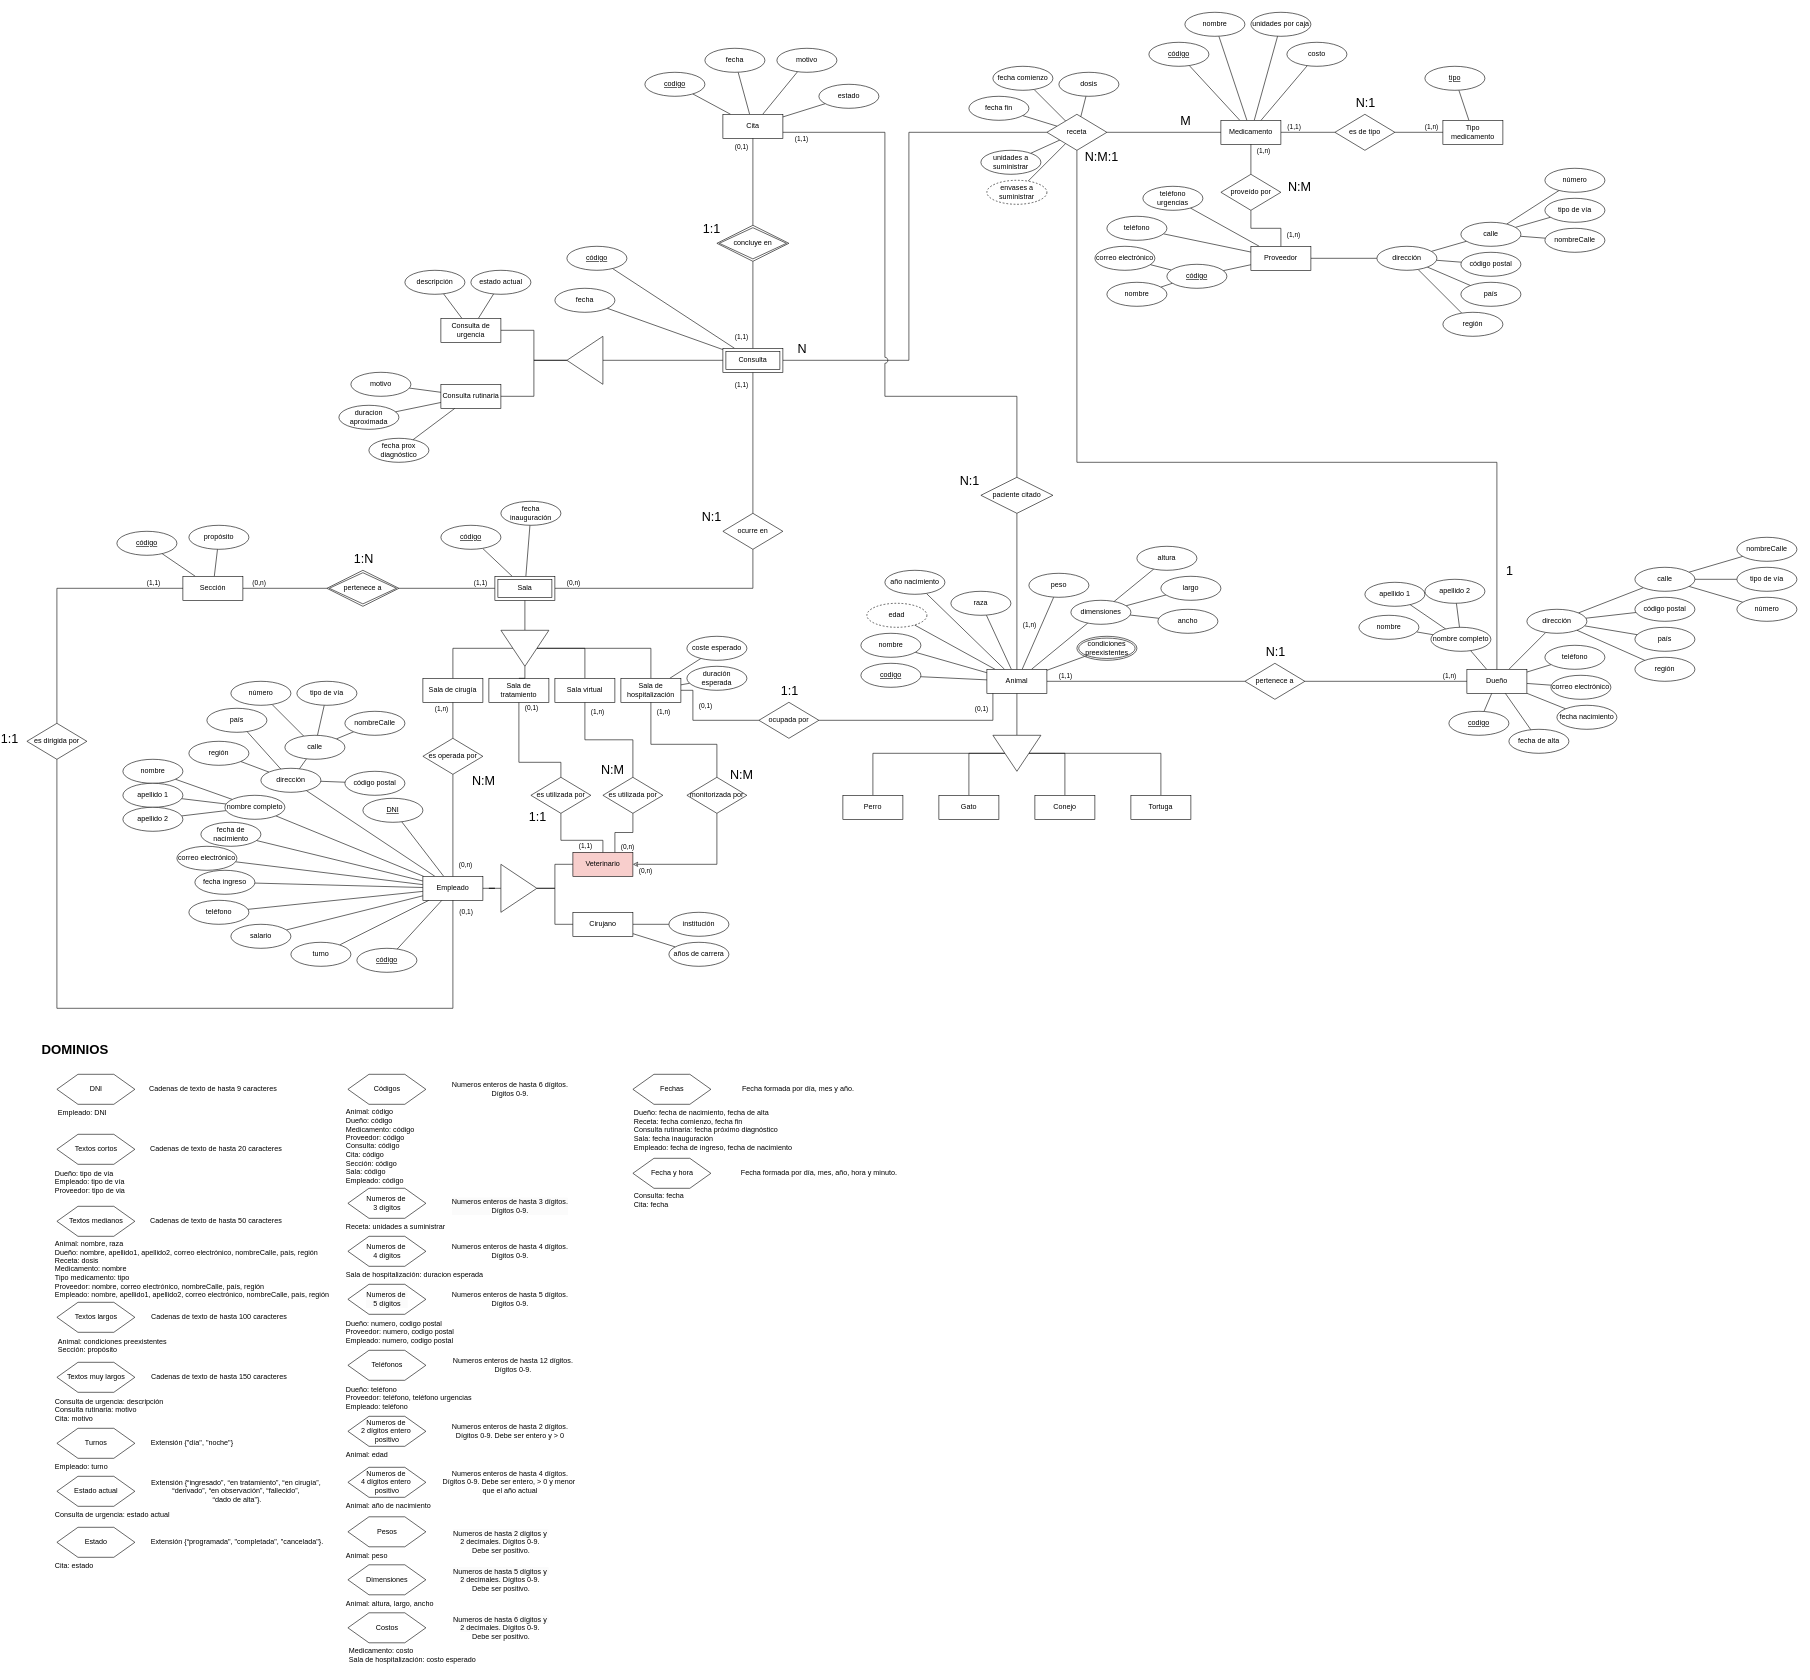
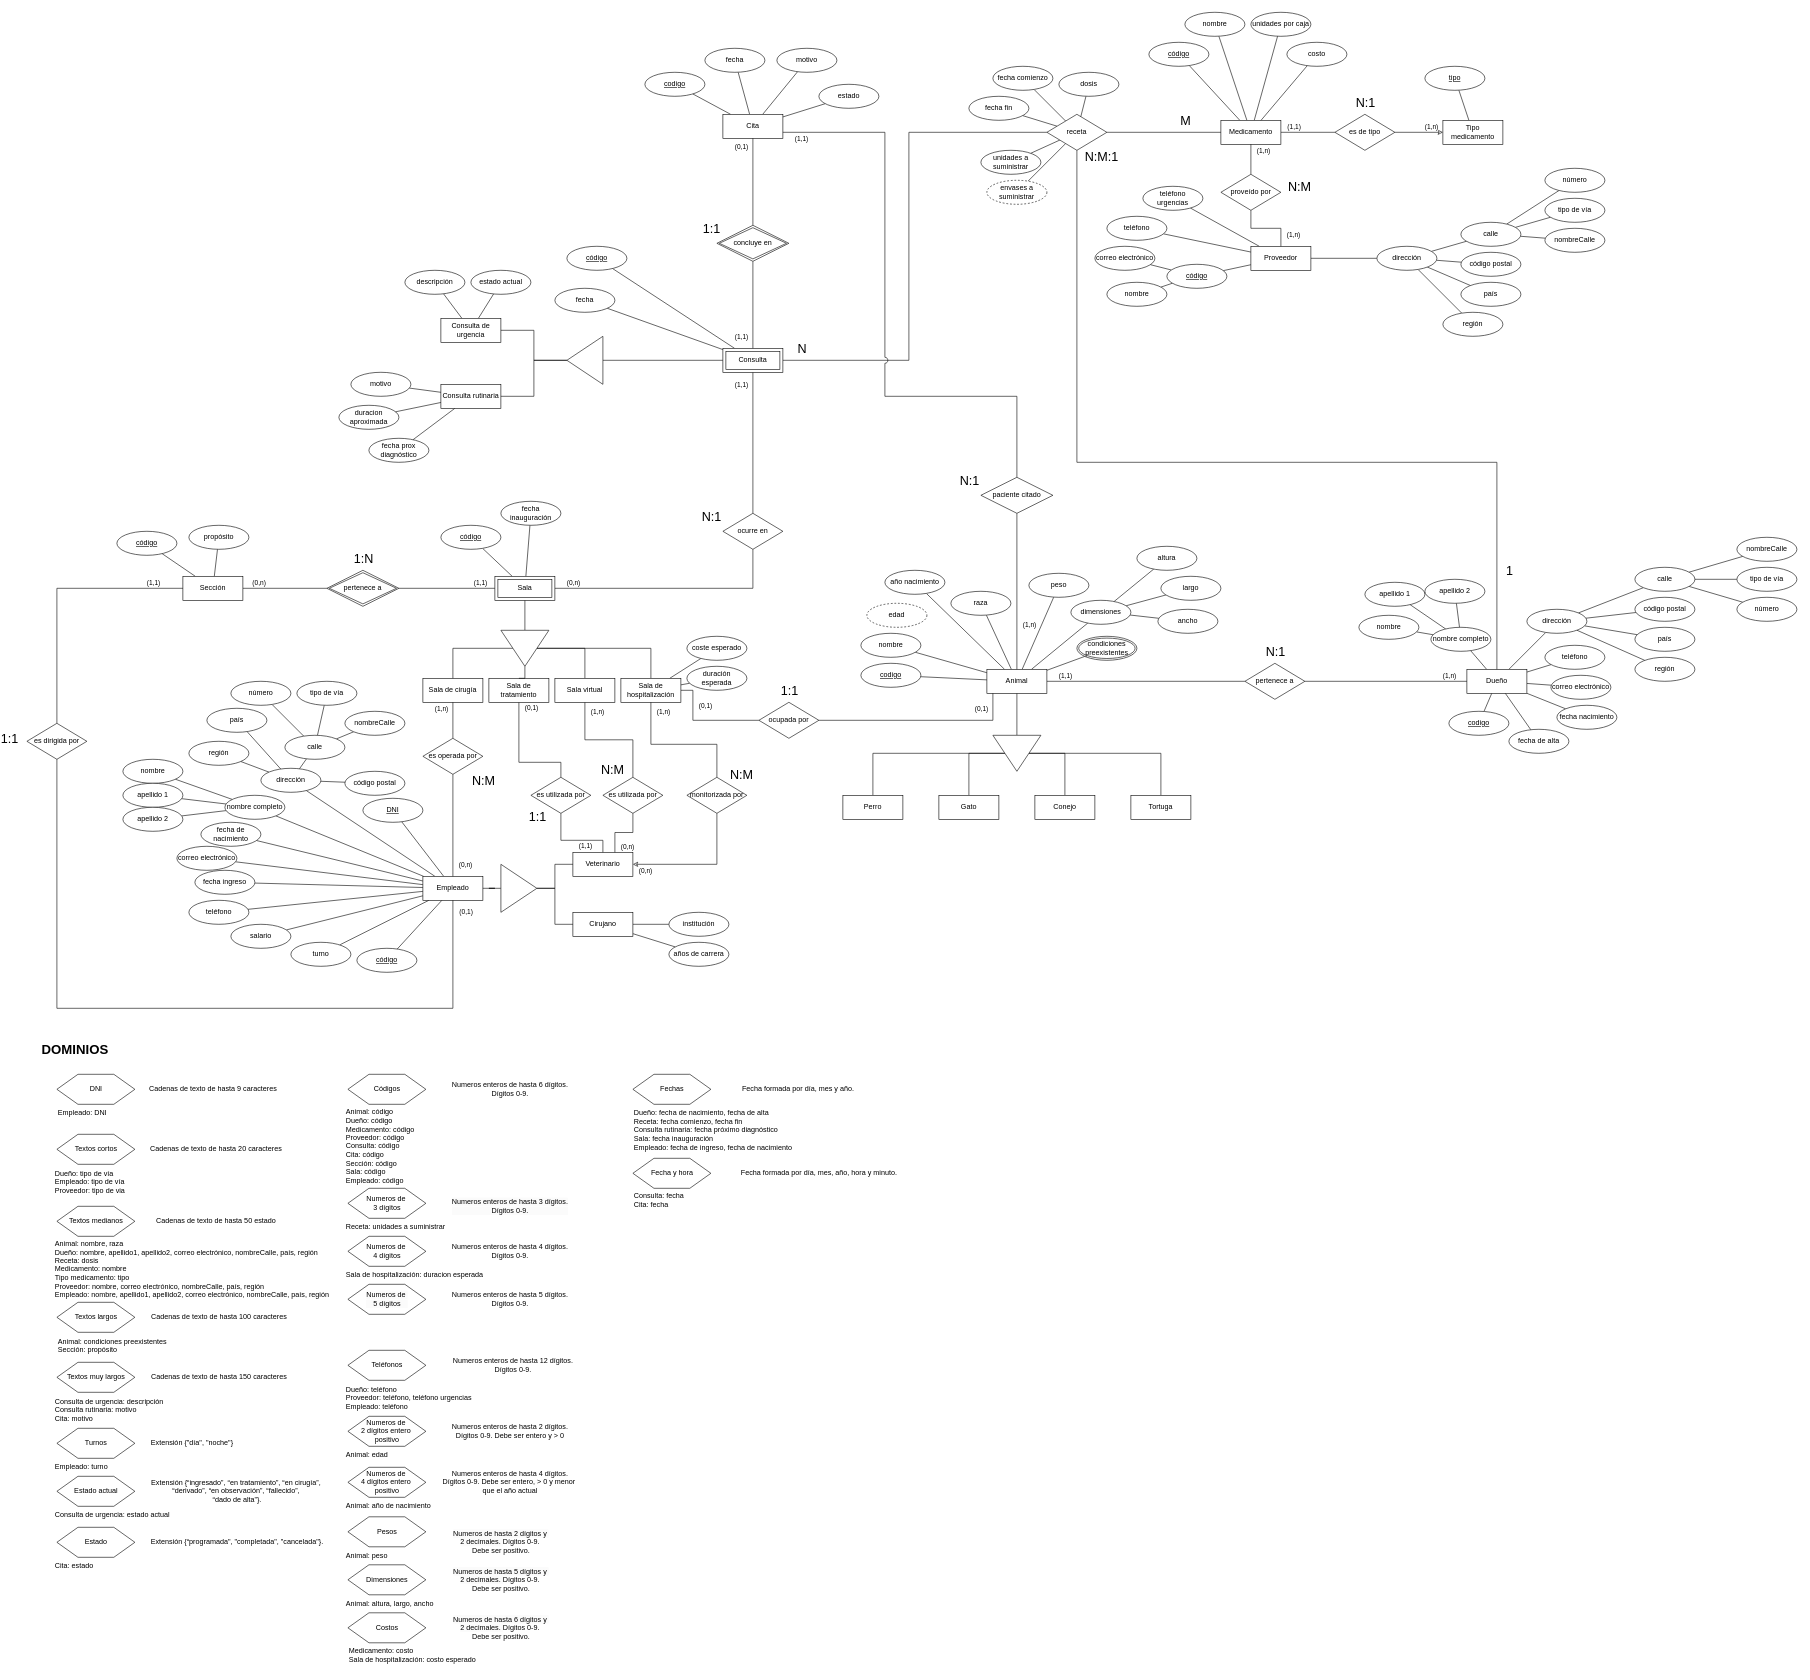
(1439, 132) -> (1437, 132)
(955, 647) -> none
(603, 864) -> (603, 864)
(216, 1221) -> (216, 1221)
(408, 1332) -> none
